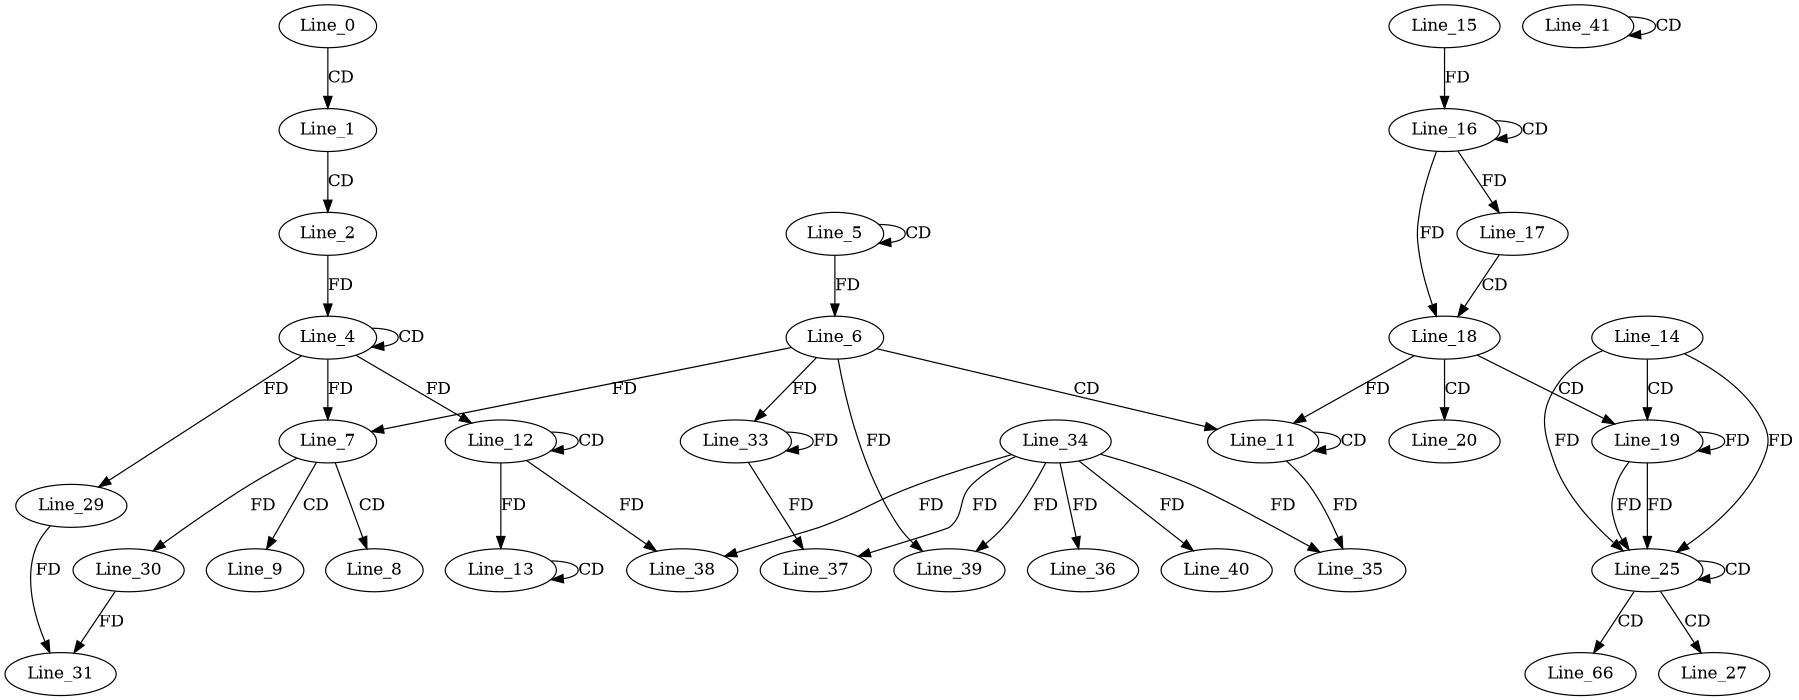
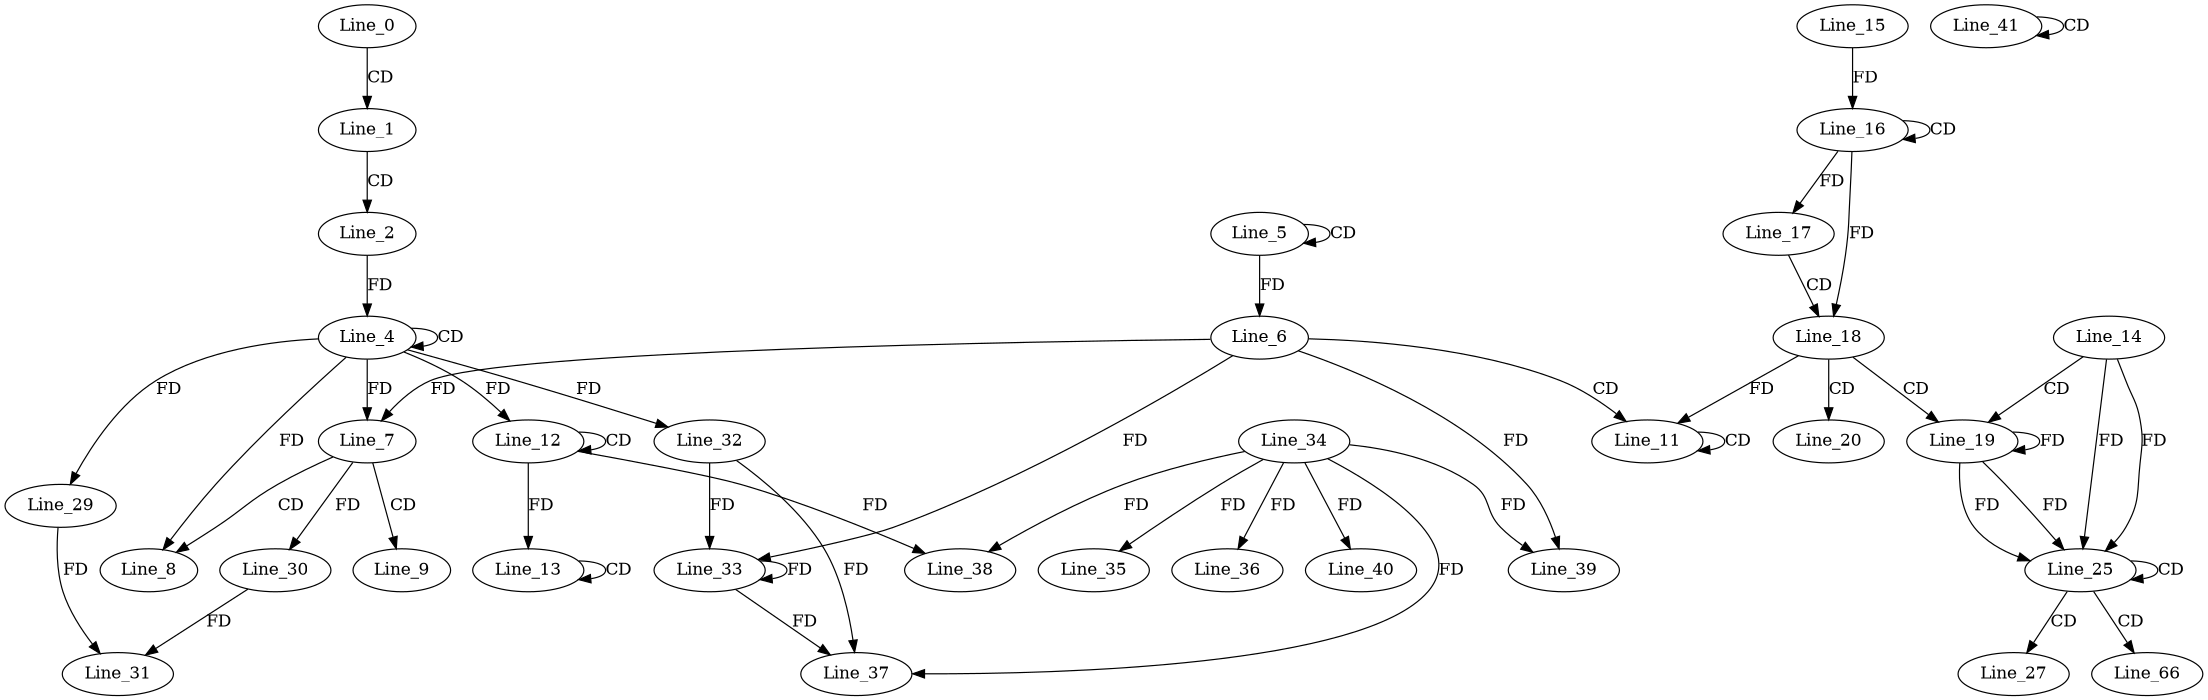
none -> (710, 441)
none -> (254, 444)
(1317, 496) -> none
